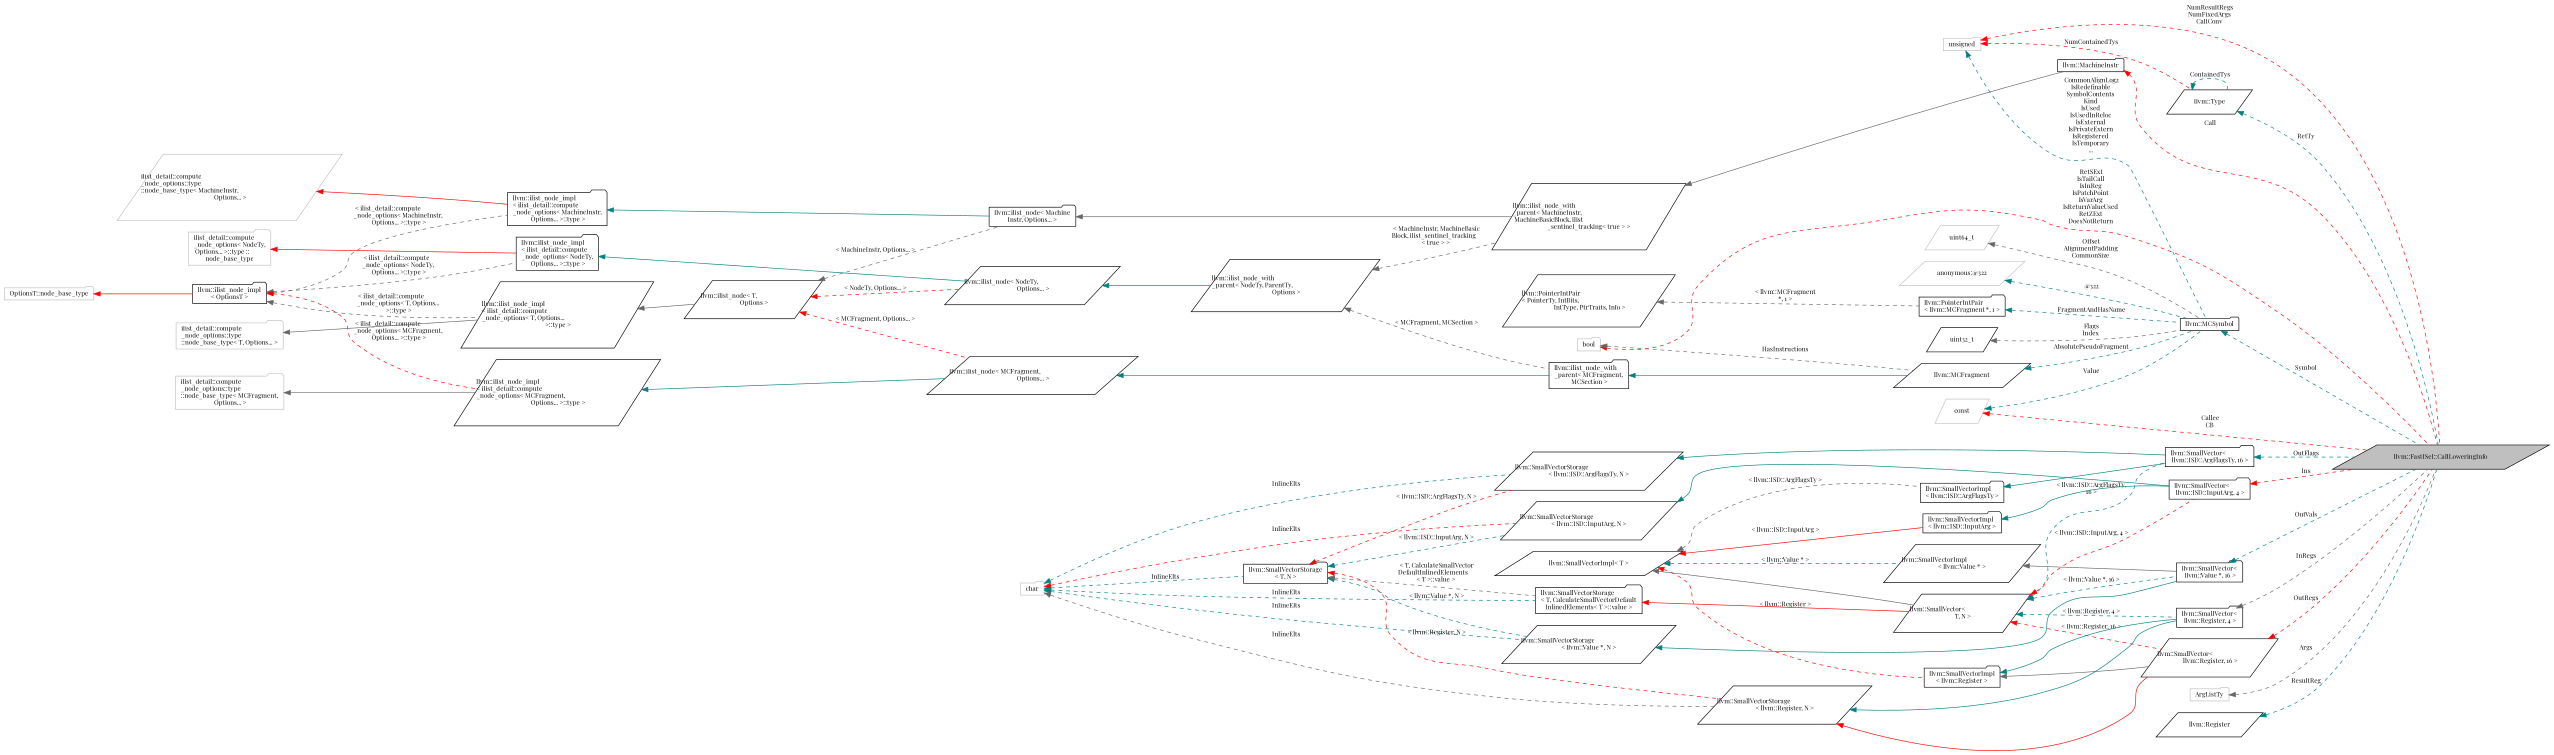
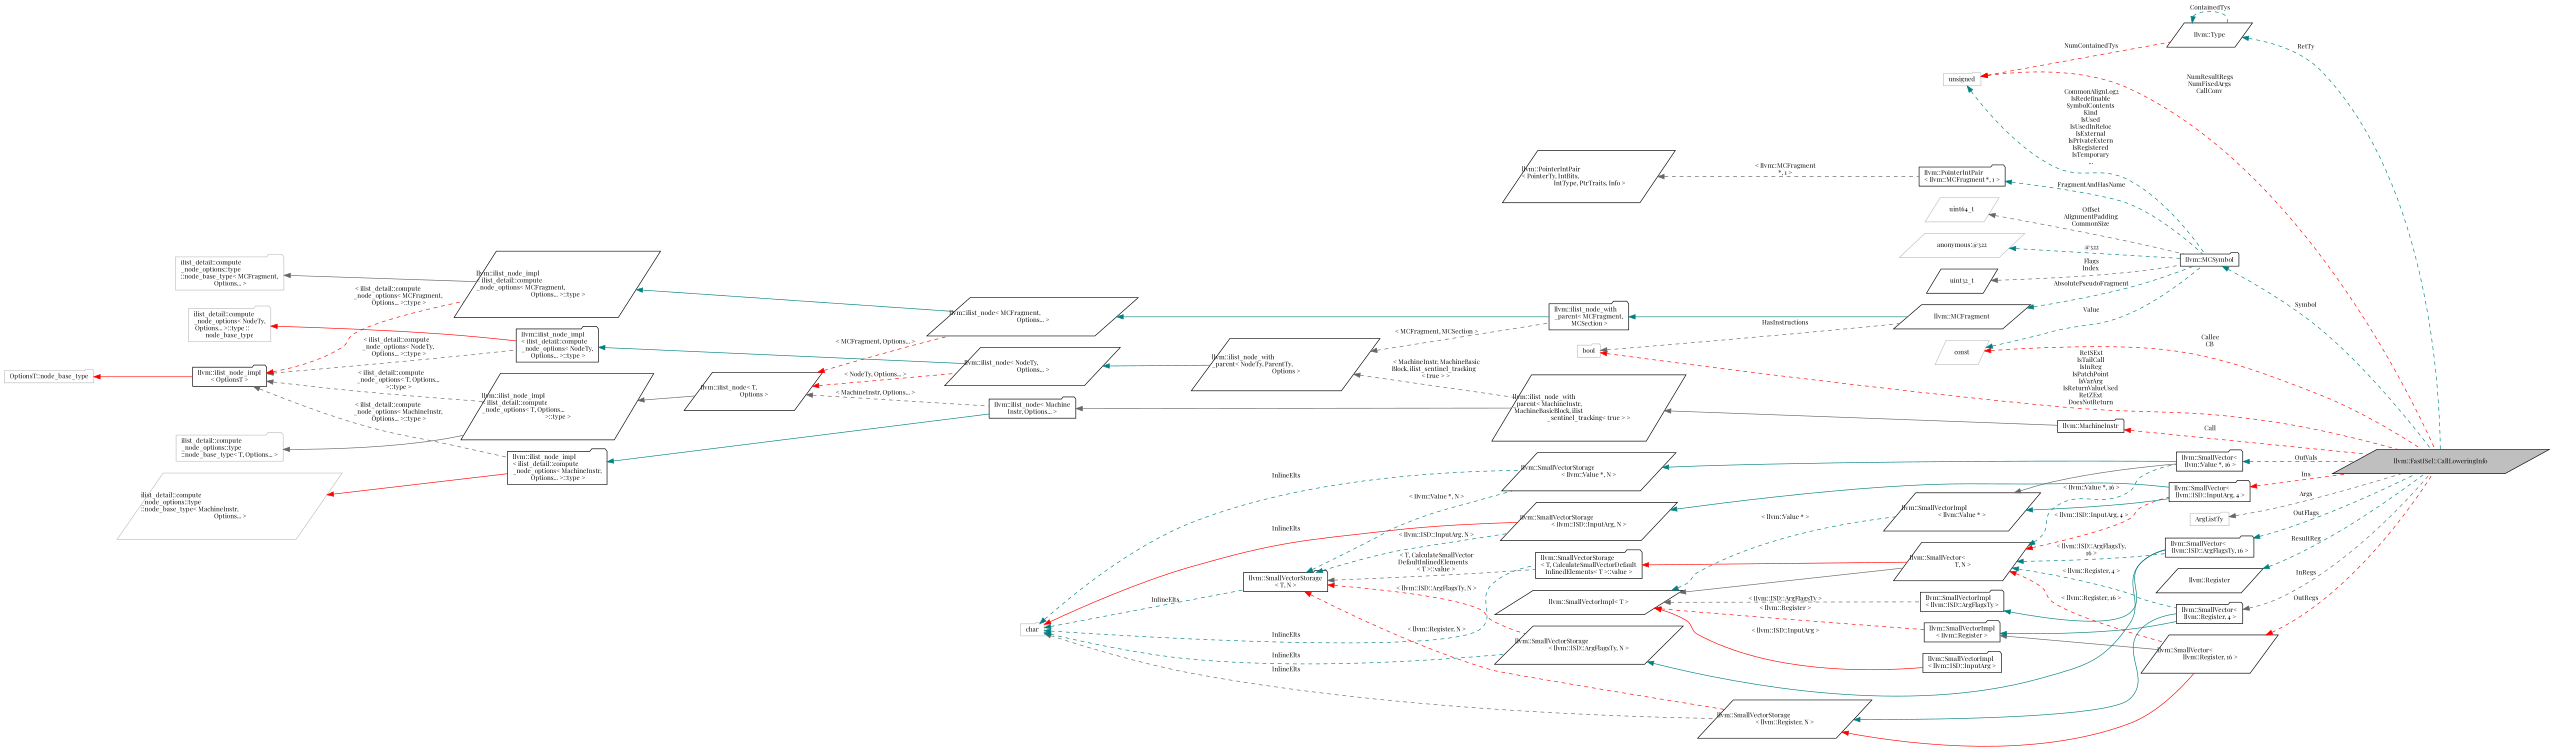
(2086, 491) -> (2101, 506)
(1282, 544) -> (1278, 545)
